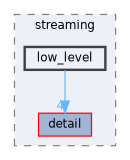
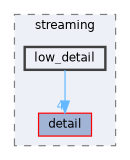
(65, 58) -> (65, 58)
